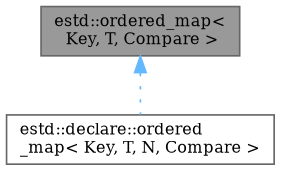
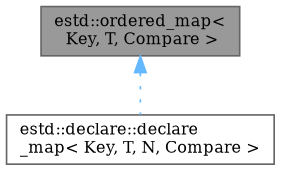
(140, 140) -> (140, 140)
